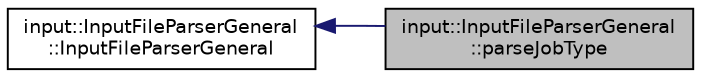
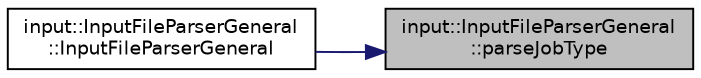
(360, 26) -> (341, 52)
